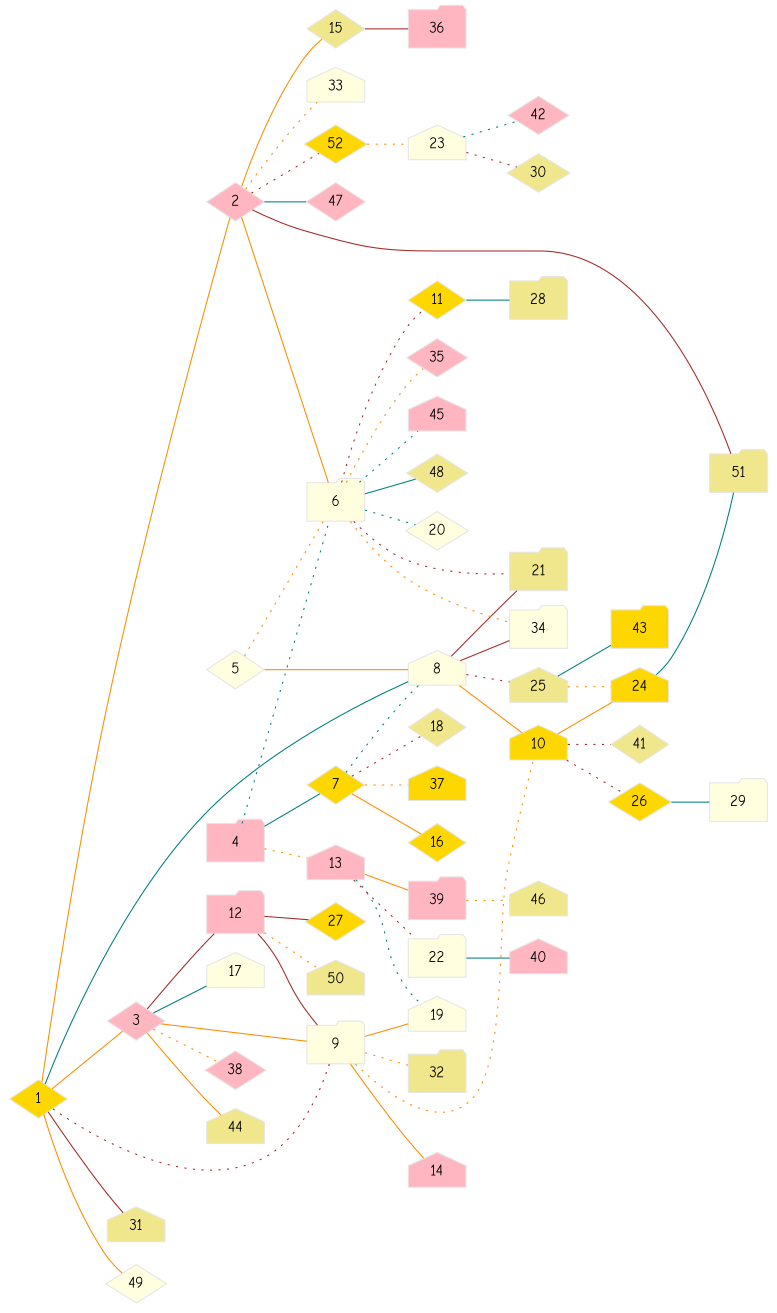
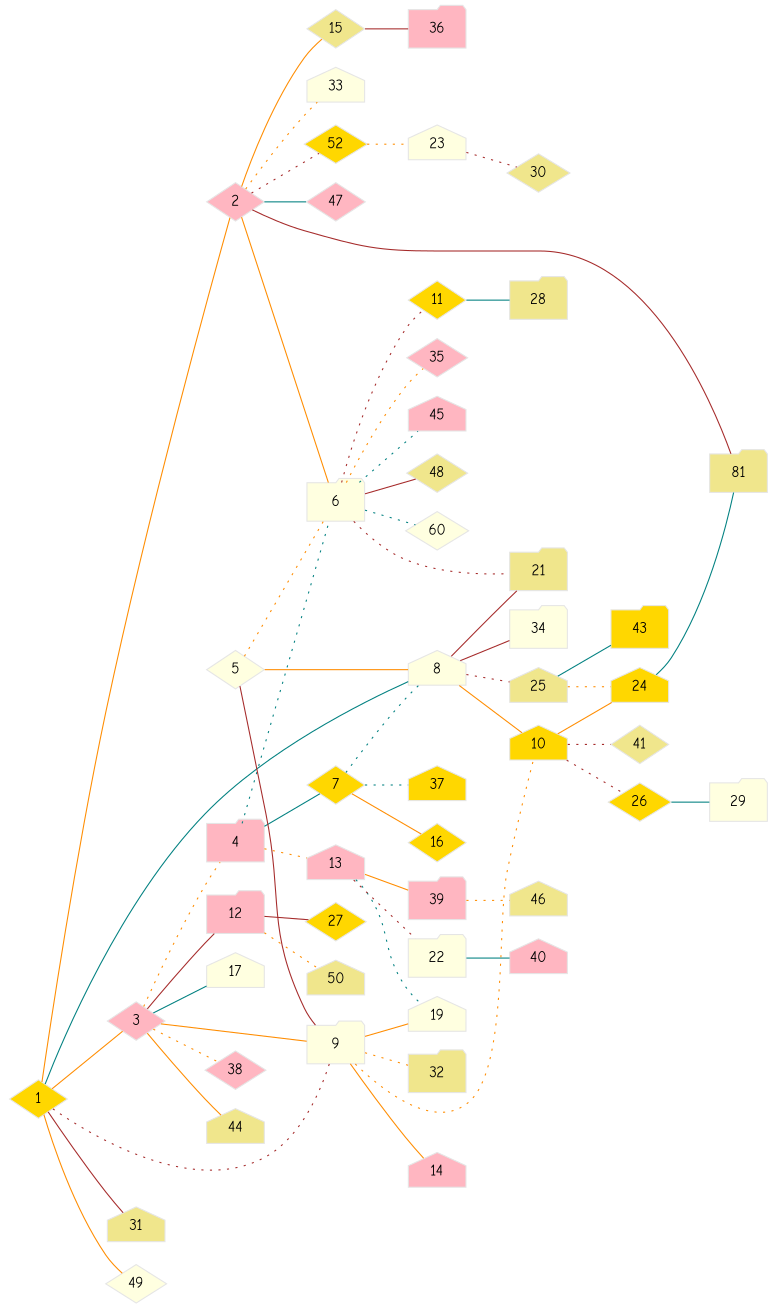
(539, 115) -> none
(739, 473) -> (739, 473)
(390, 486) -> (390, 486)
(437, 531) -> (437, 531)
(420, 587) -> none
(437, 727) -> none
(387, 785) -> (387, 785)
none -> (179, 933)
(288, 979) -> (273, 858)
